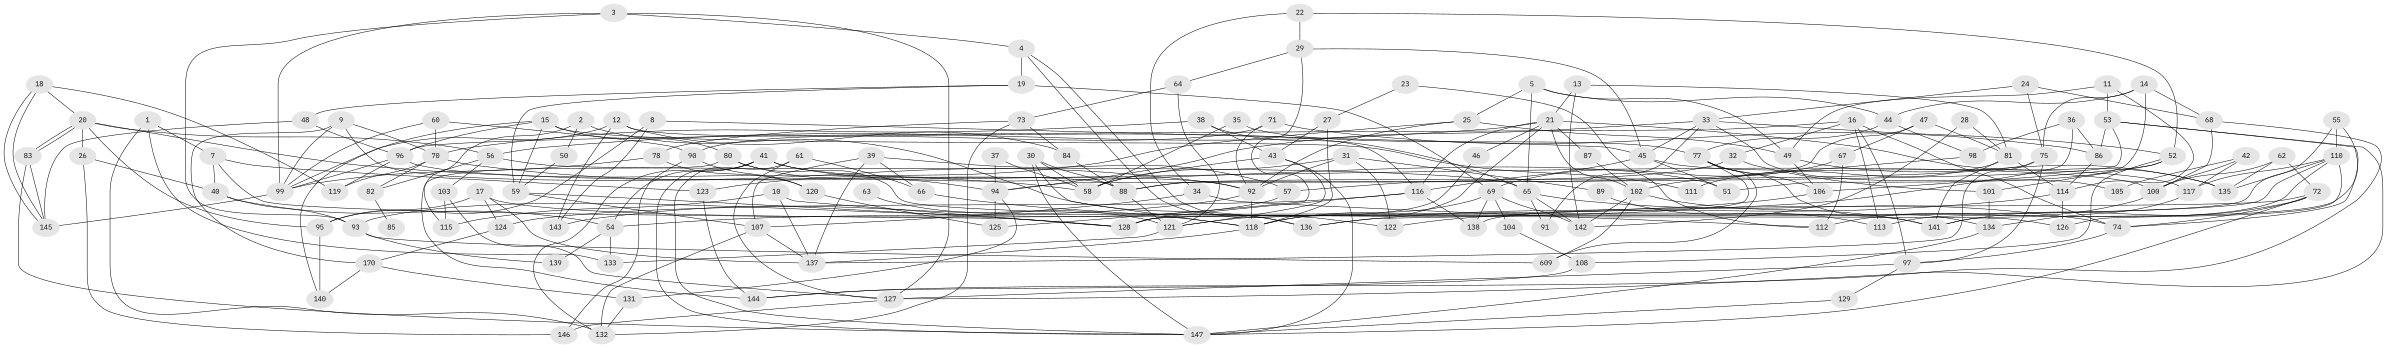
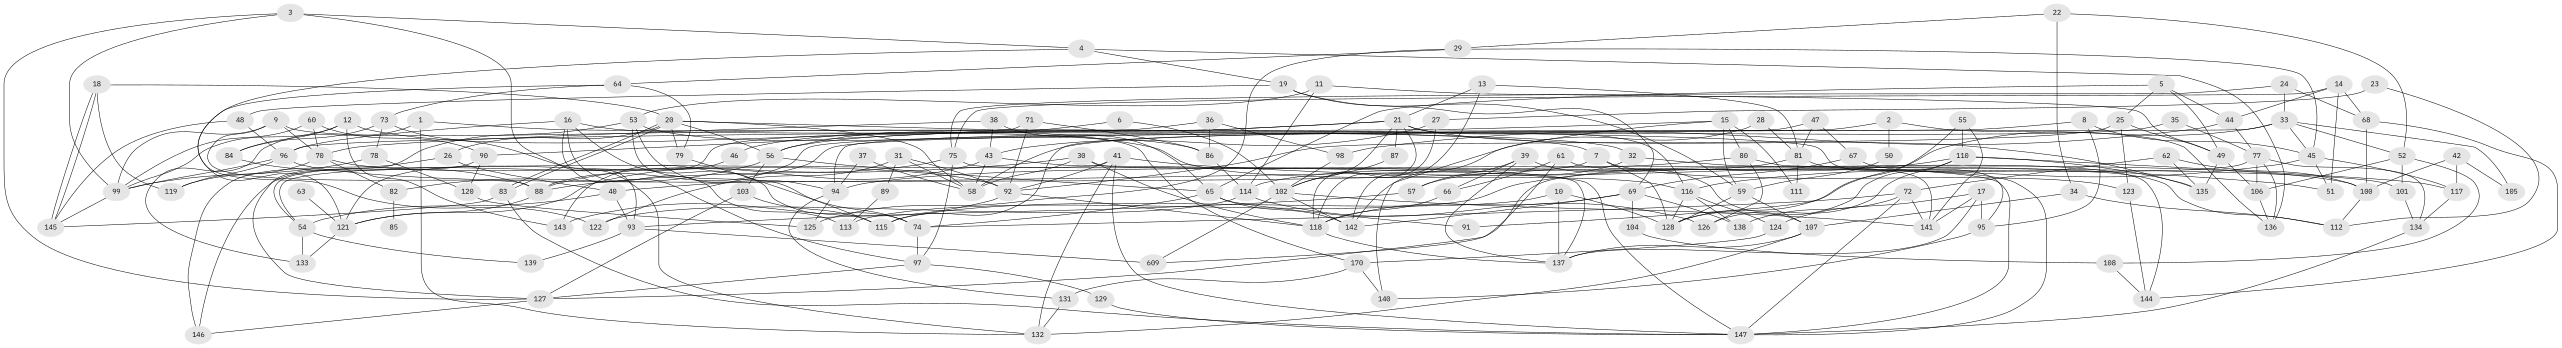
none -> (1120, 120)
none -> (680, 156)
